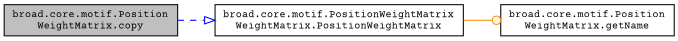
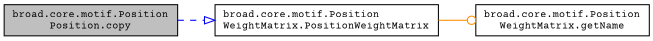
(91, 20) -> (91, 20)
(339, 20) -> (327, 20)
